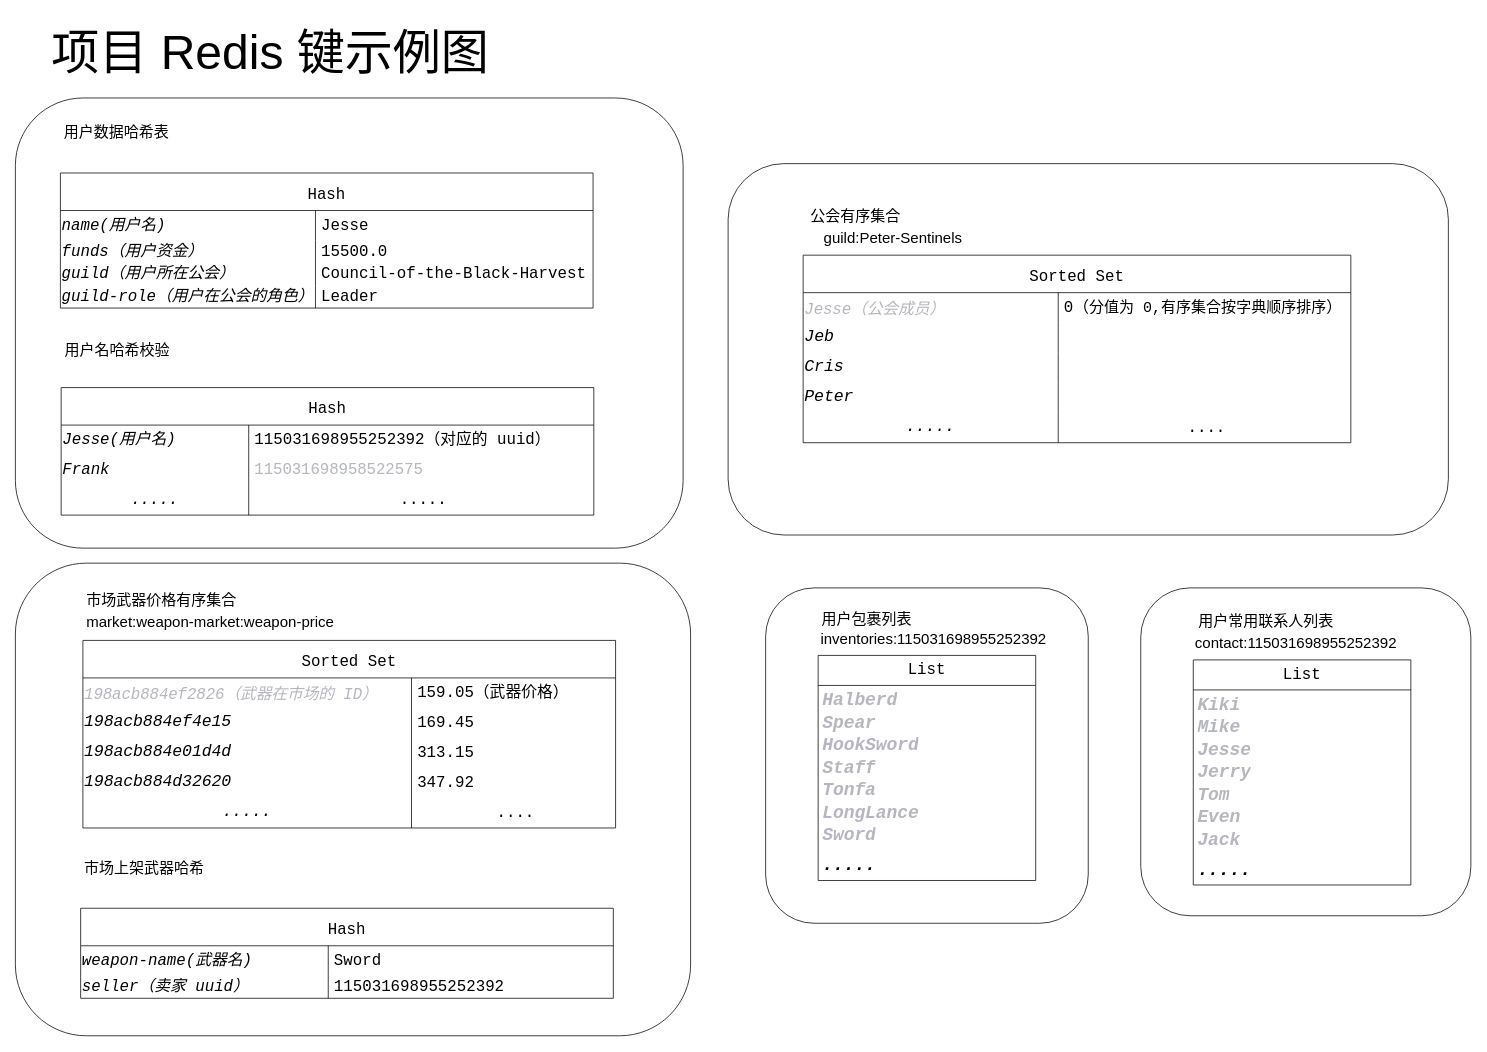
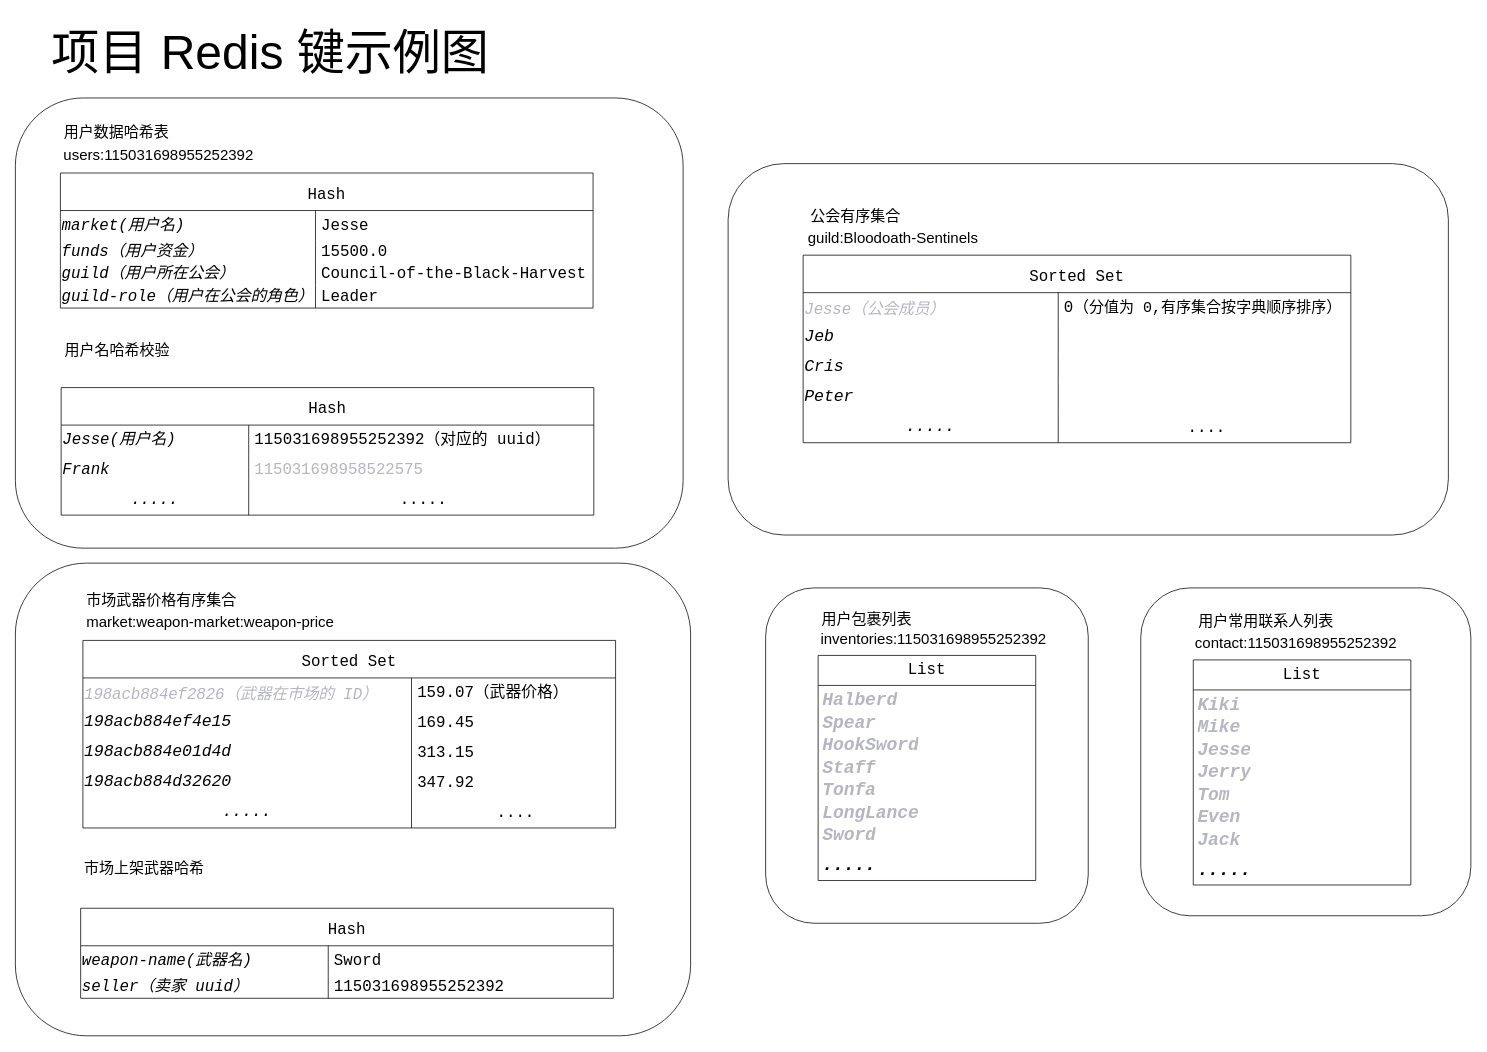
none -> (159, 154)
(112, 225) -> (121, 225)
(893, 237) -> (893, 237)
(489, 693) -> (489, 693)
